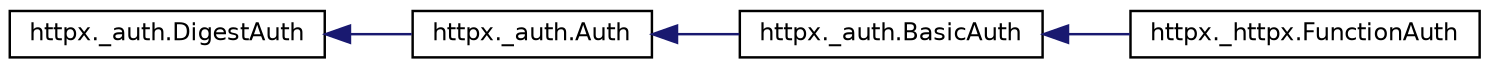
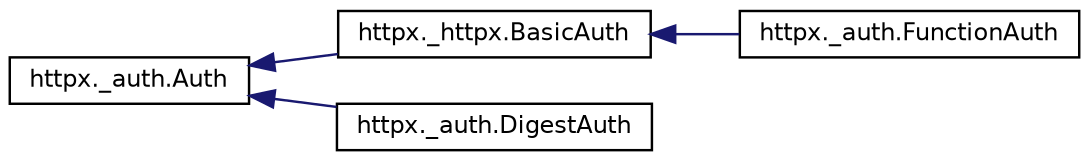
(381, 34) -> (305, 103)
(891, 34) -> (494, 34)
(1305, 34) -> (910, 34)
